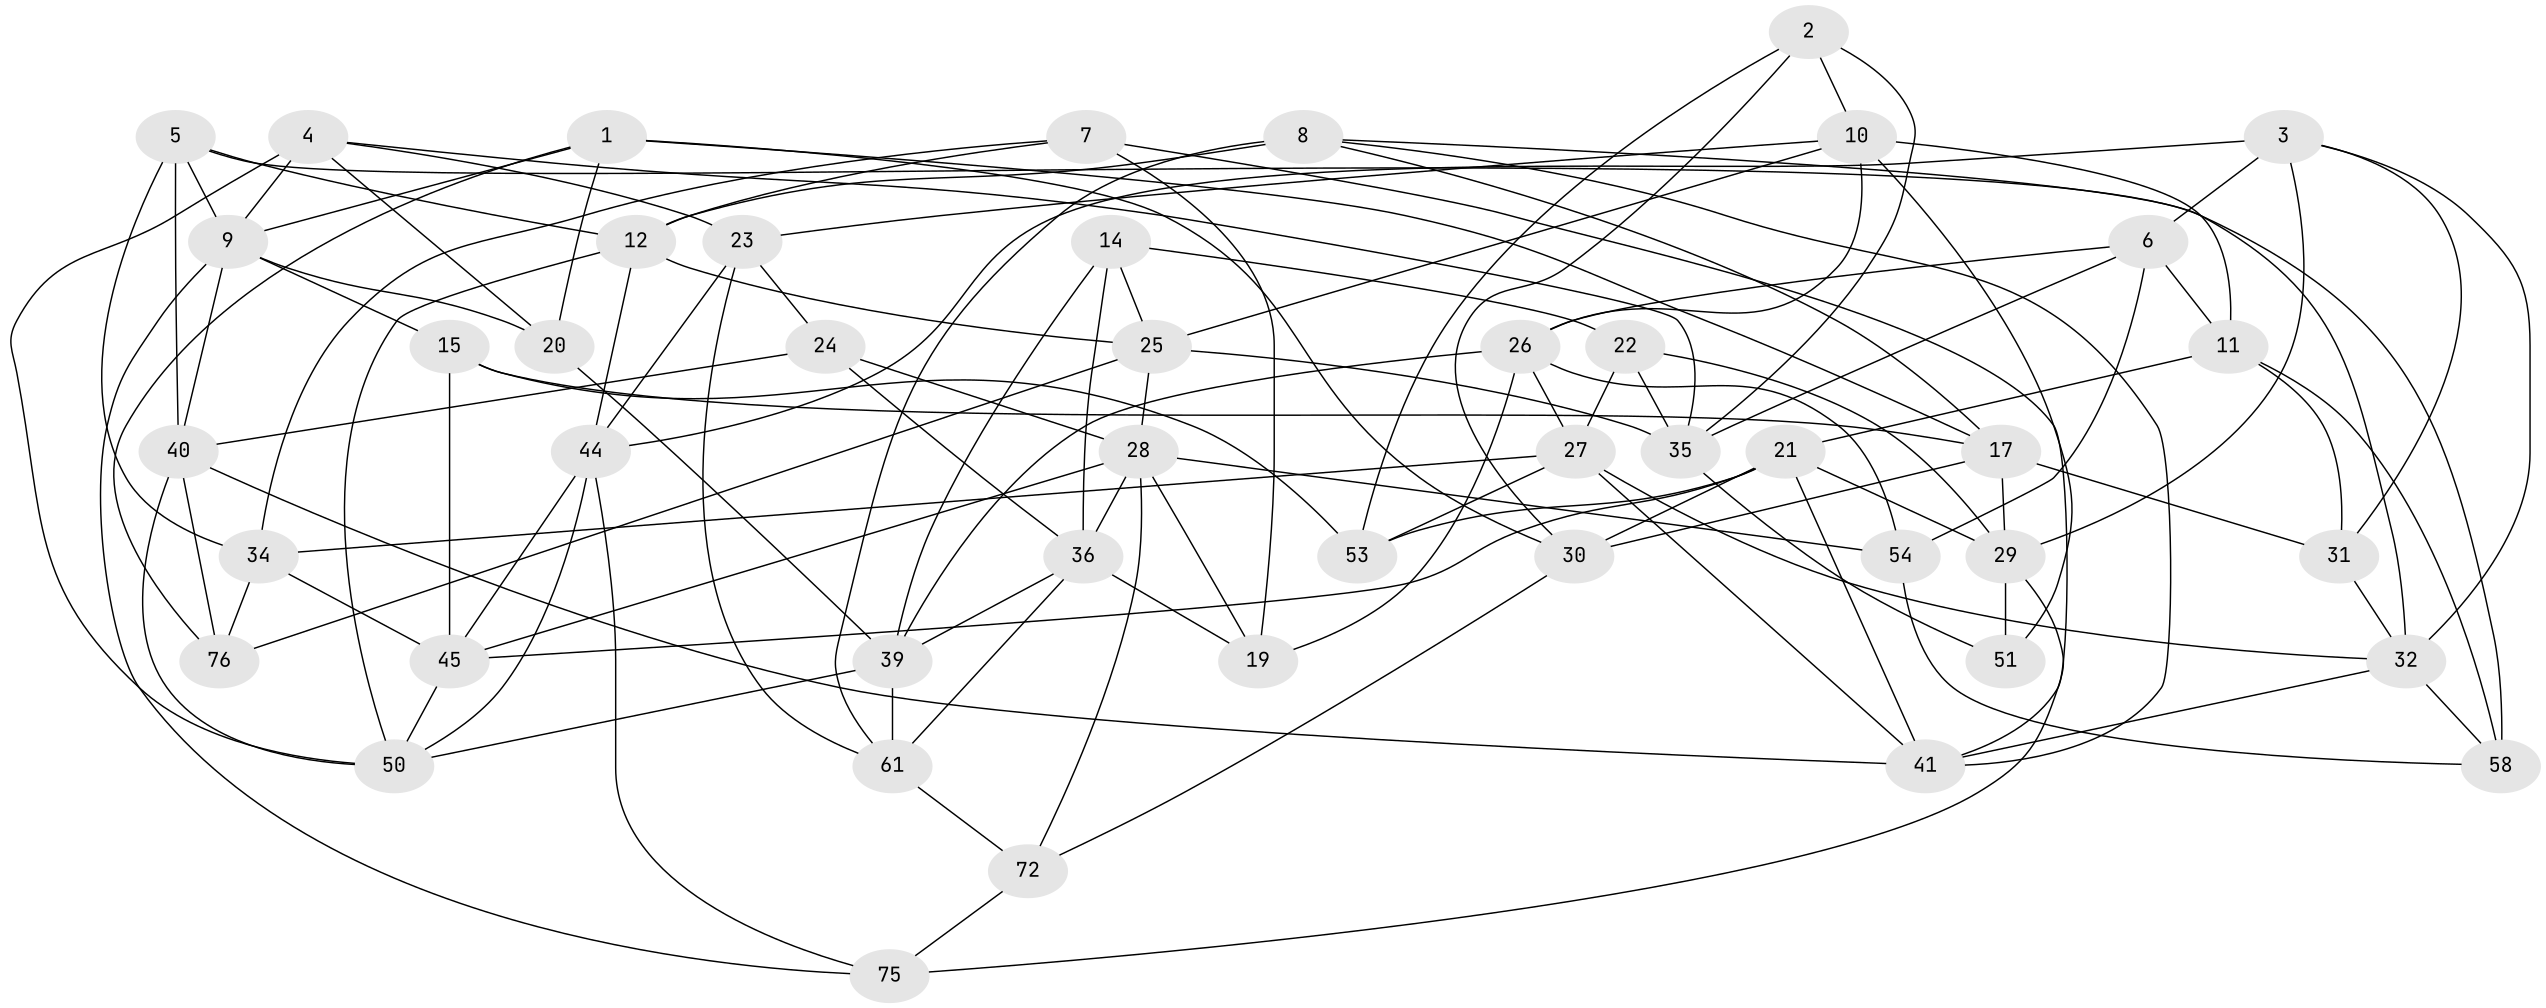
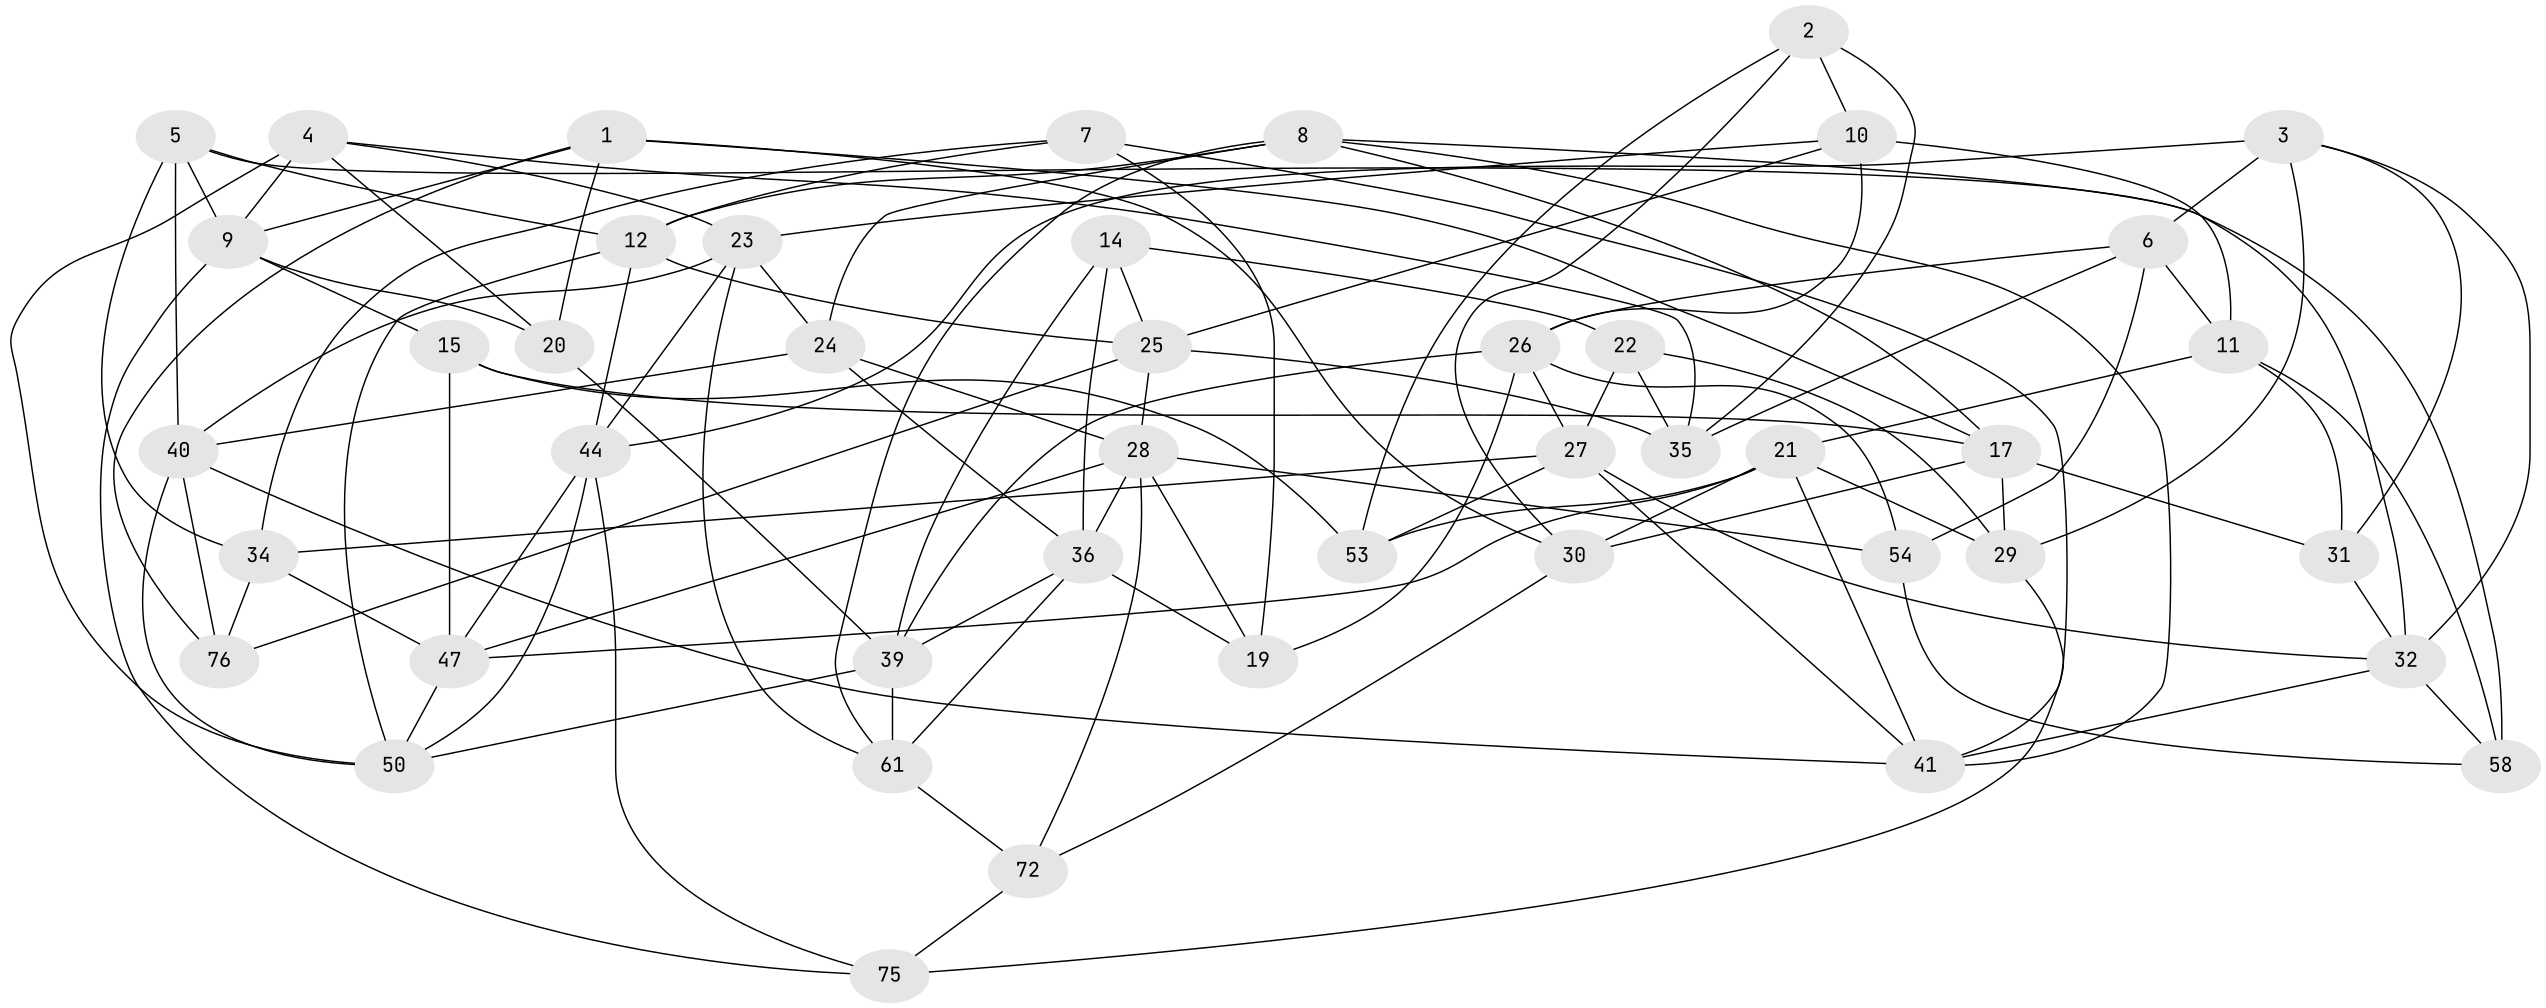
none -> (1015, 187)
(203, 347) -> (471, 300)
(450, 661) -> (450, 661)
(2005, 661) -> none
